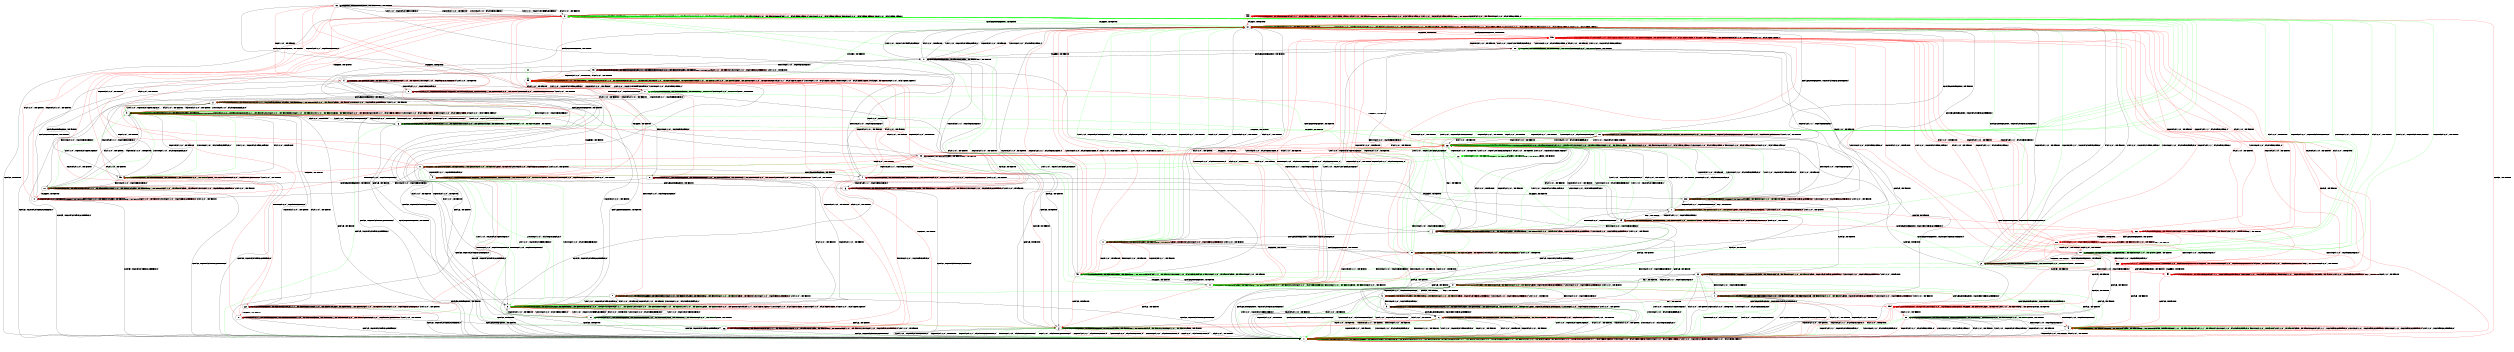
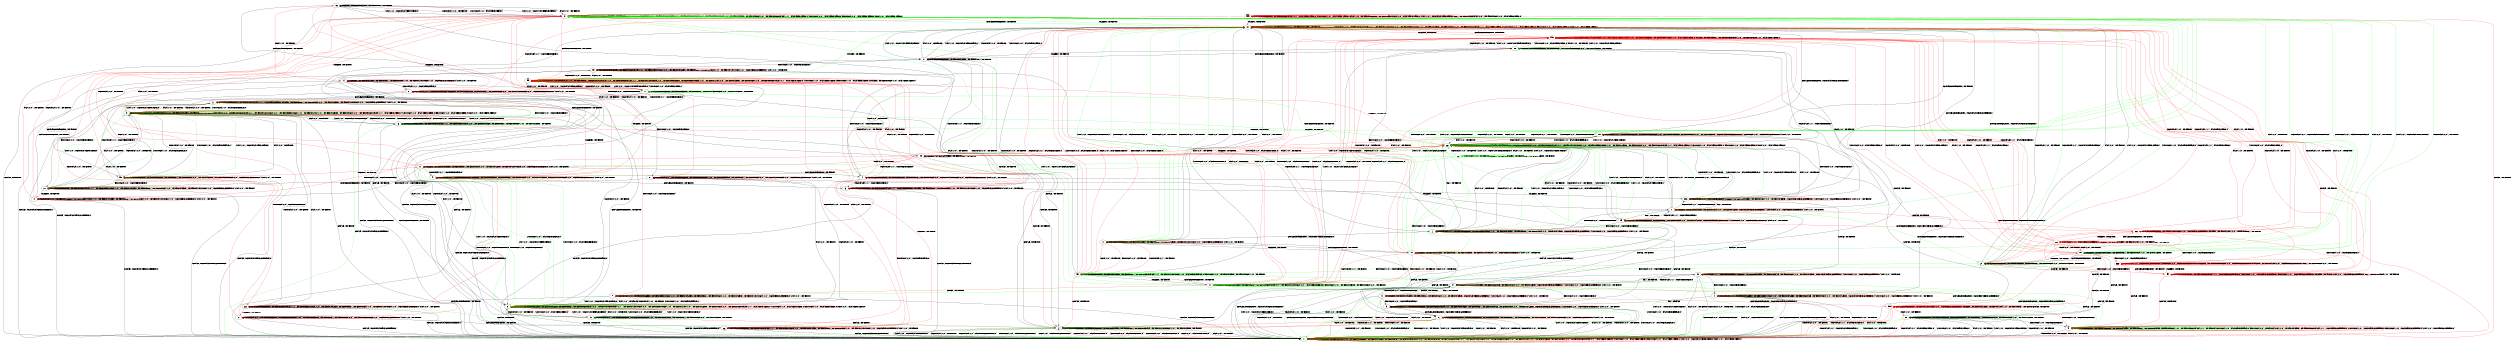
(403, 66) -> (818, 21)
(528, 70) -> none
(271, 173) -> (270, 175)
(1674, 301) -> (1674, 301)
(1135, 307) -> (912, 291)
